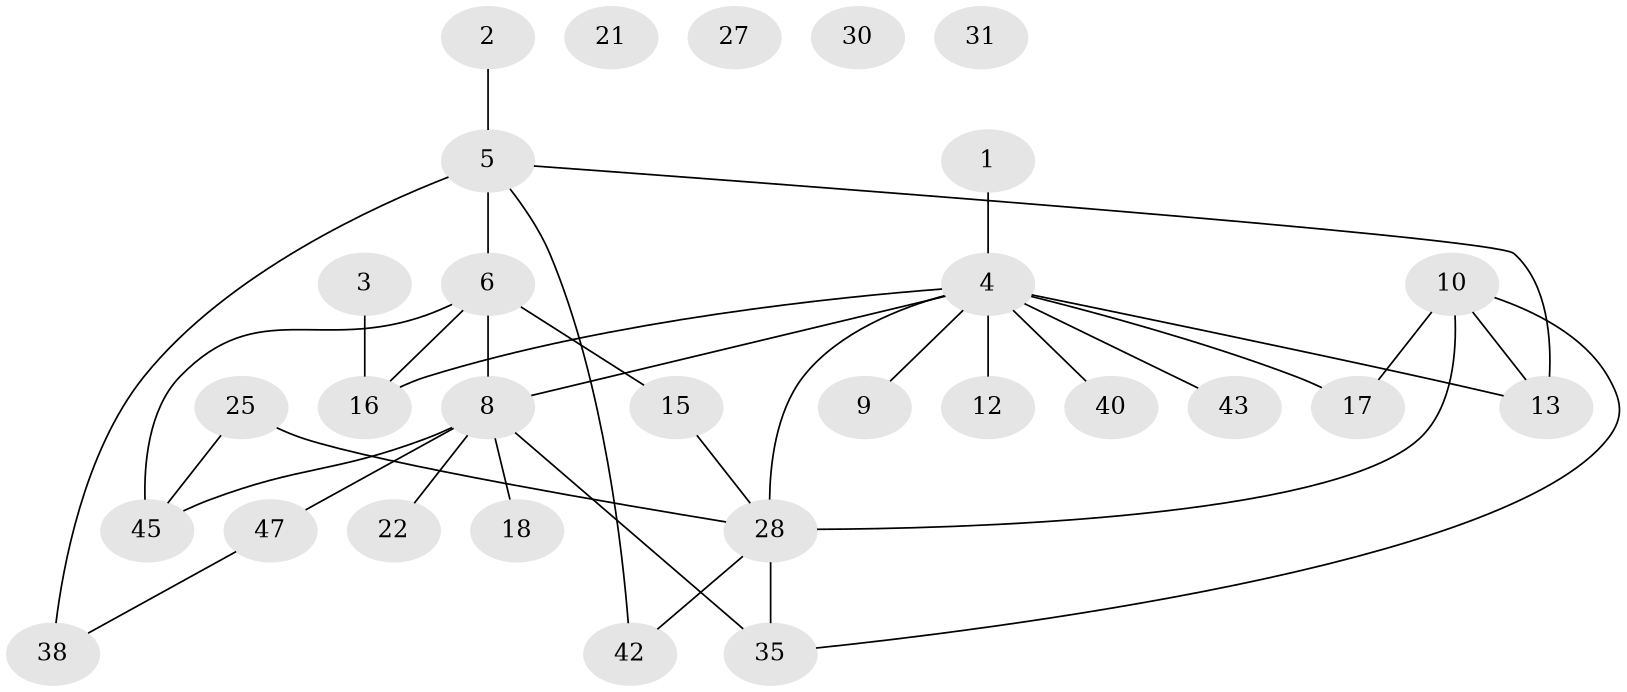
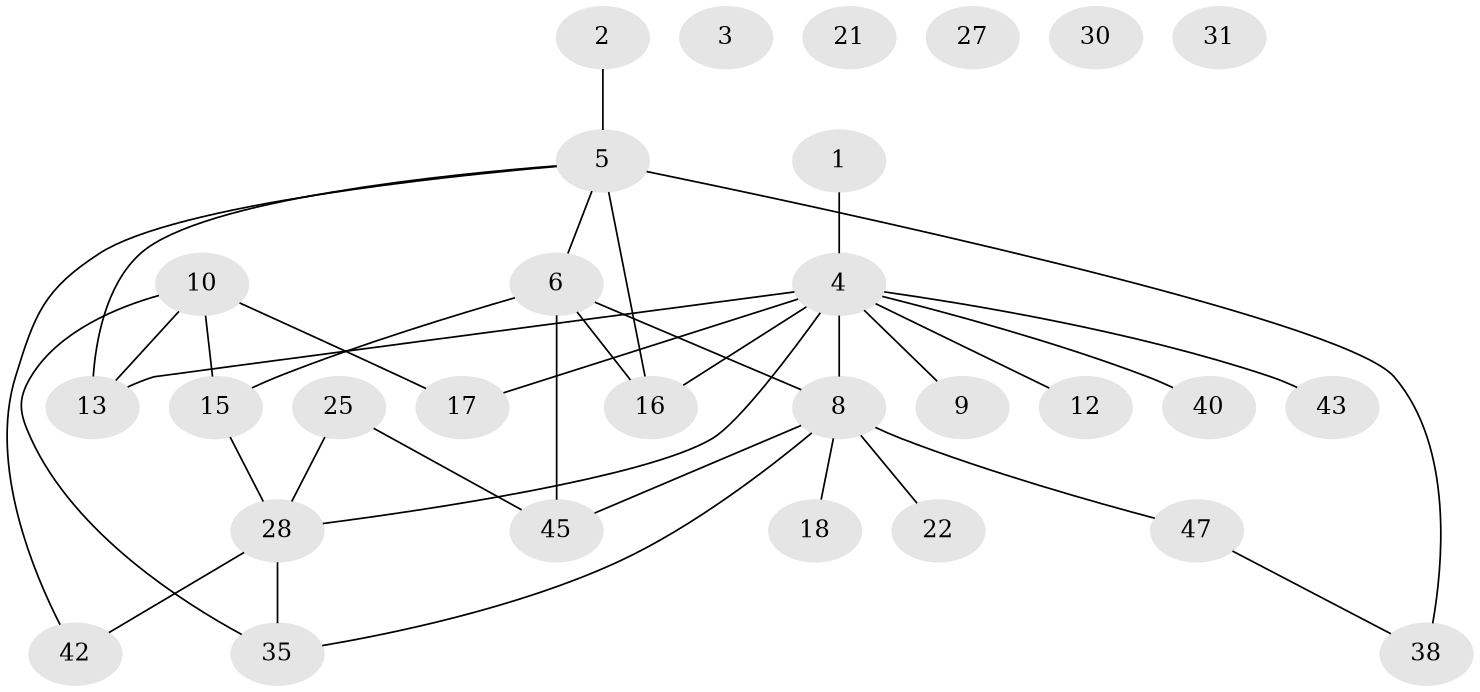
(365, 346) -> (627, 284)
(1190, 507) -> (209, 346)
